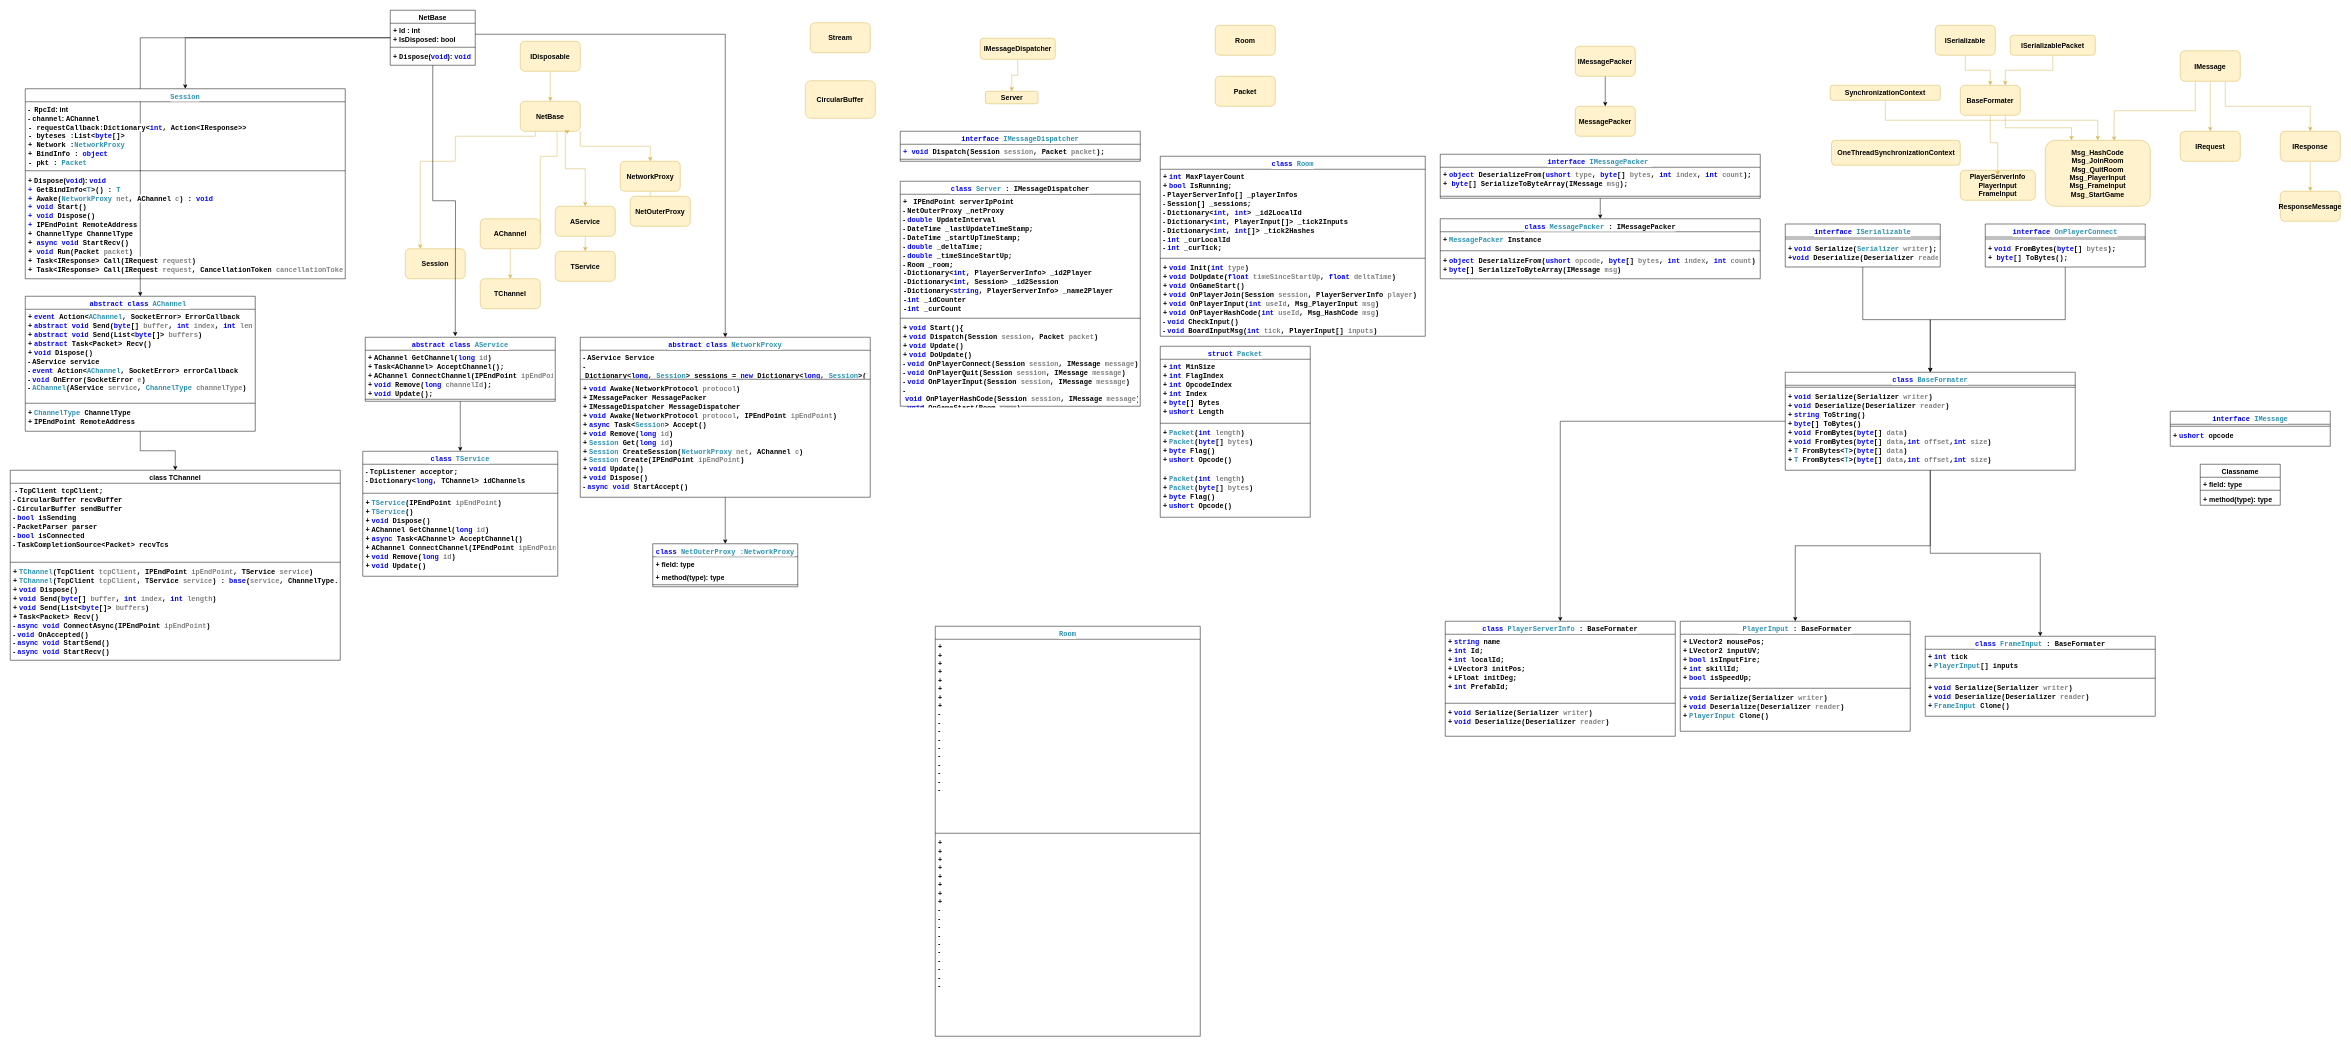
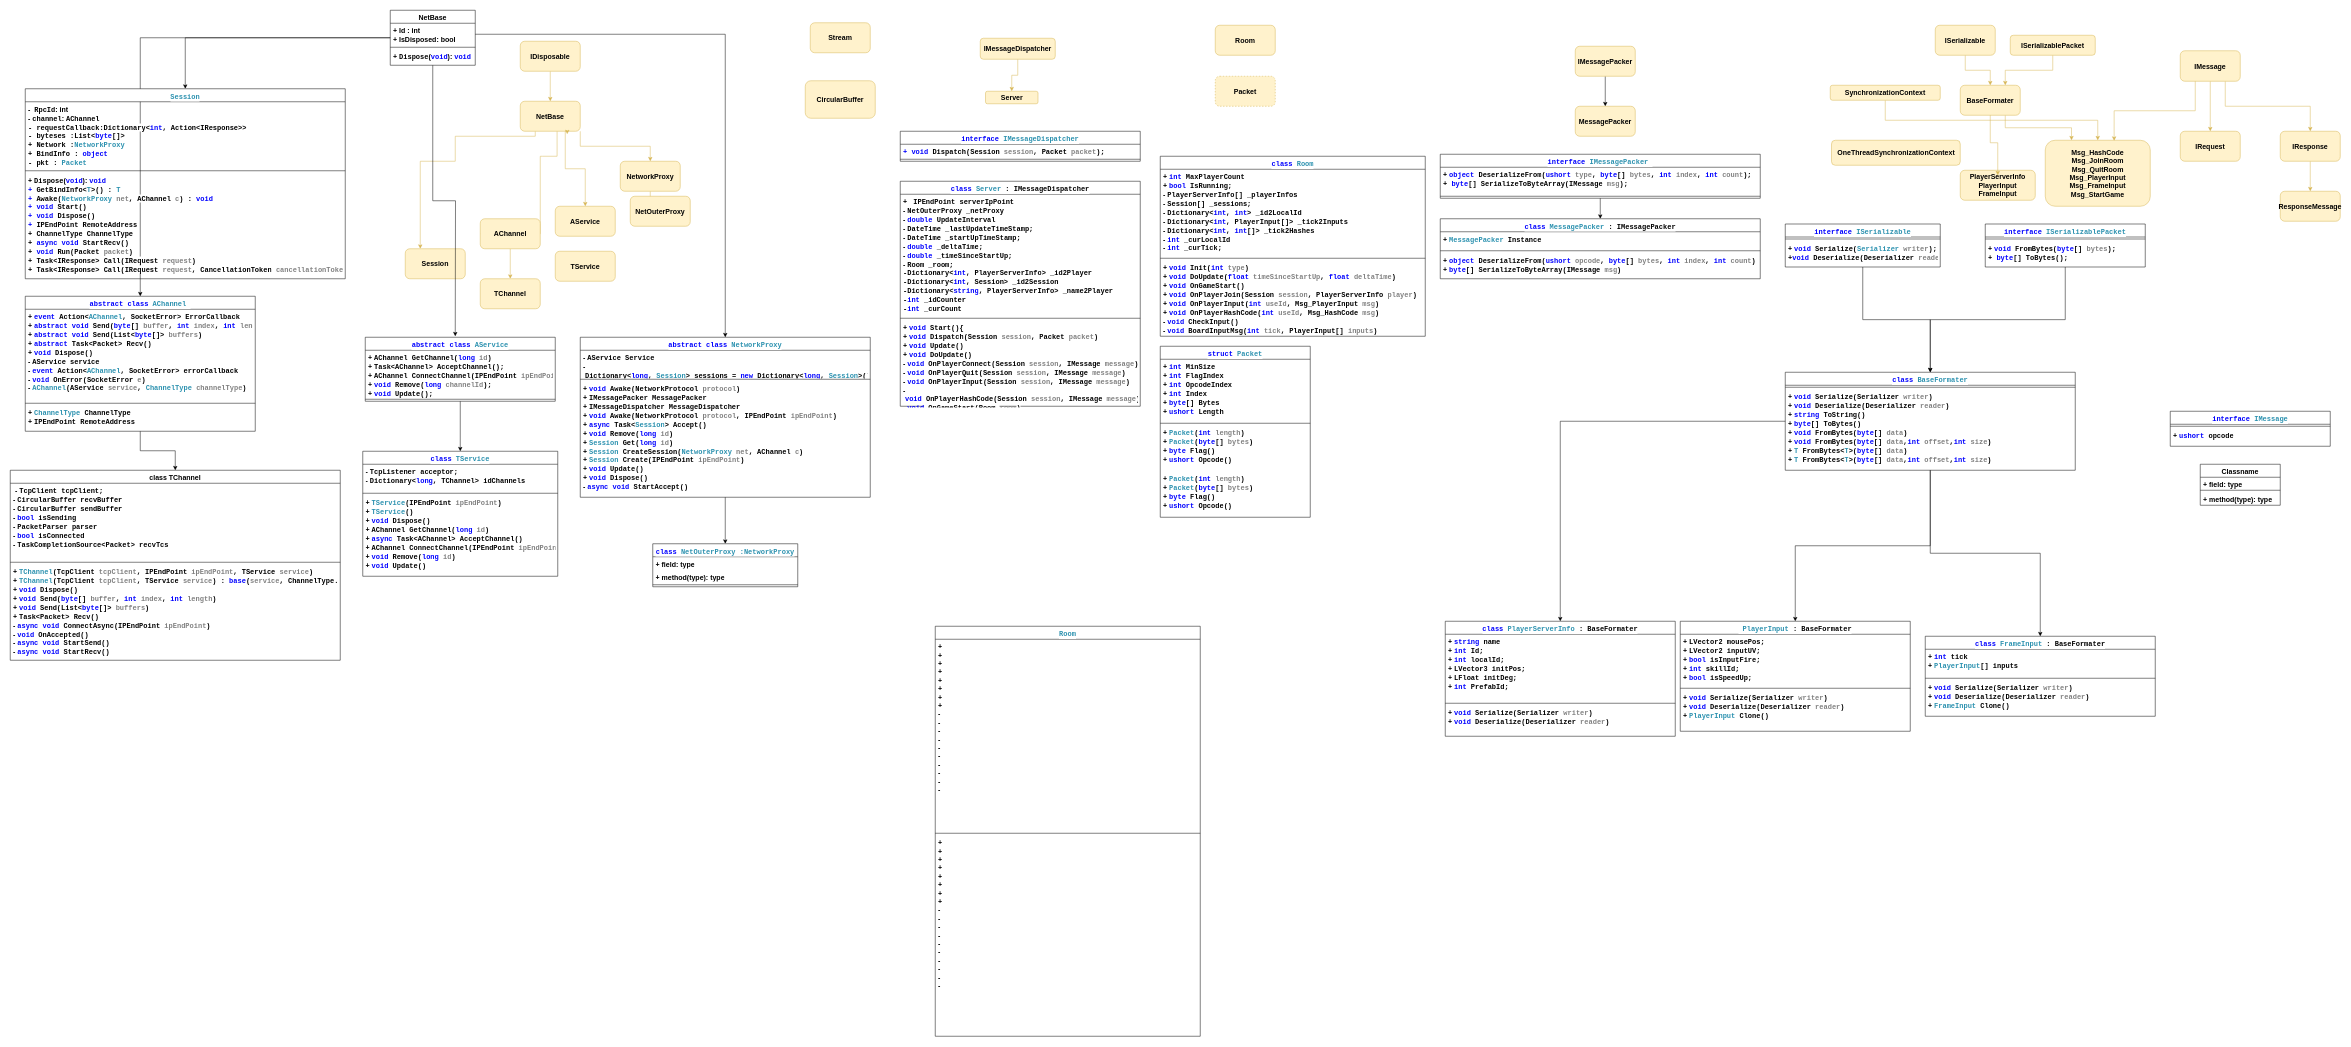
(1245, 91) -> (1245, 91)
(2065, 232) -> (2065, 232)
(585, 246) -> none
